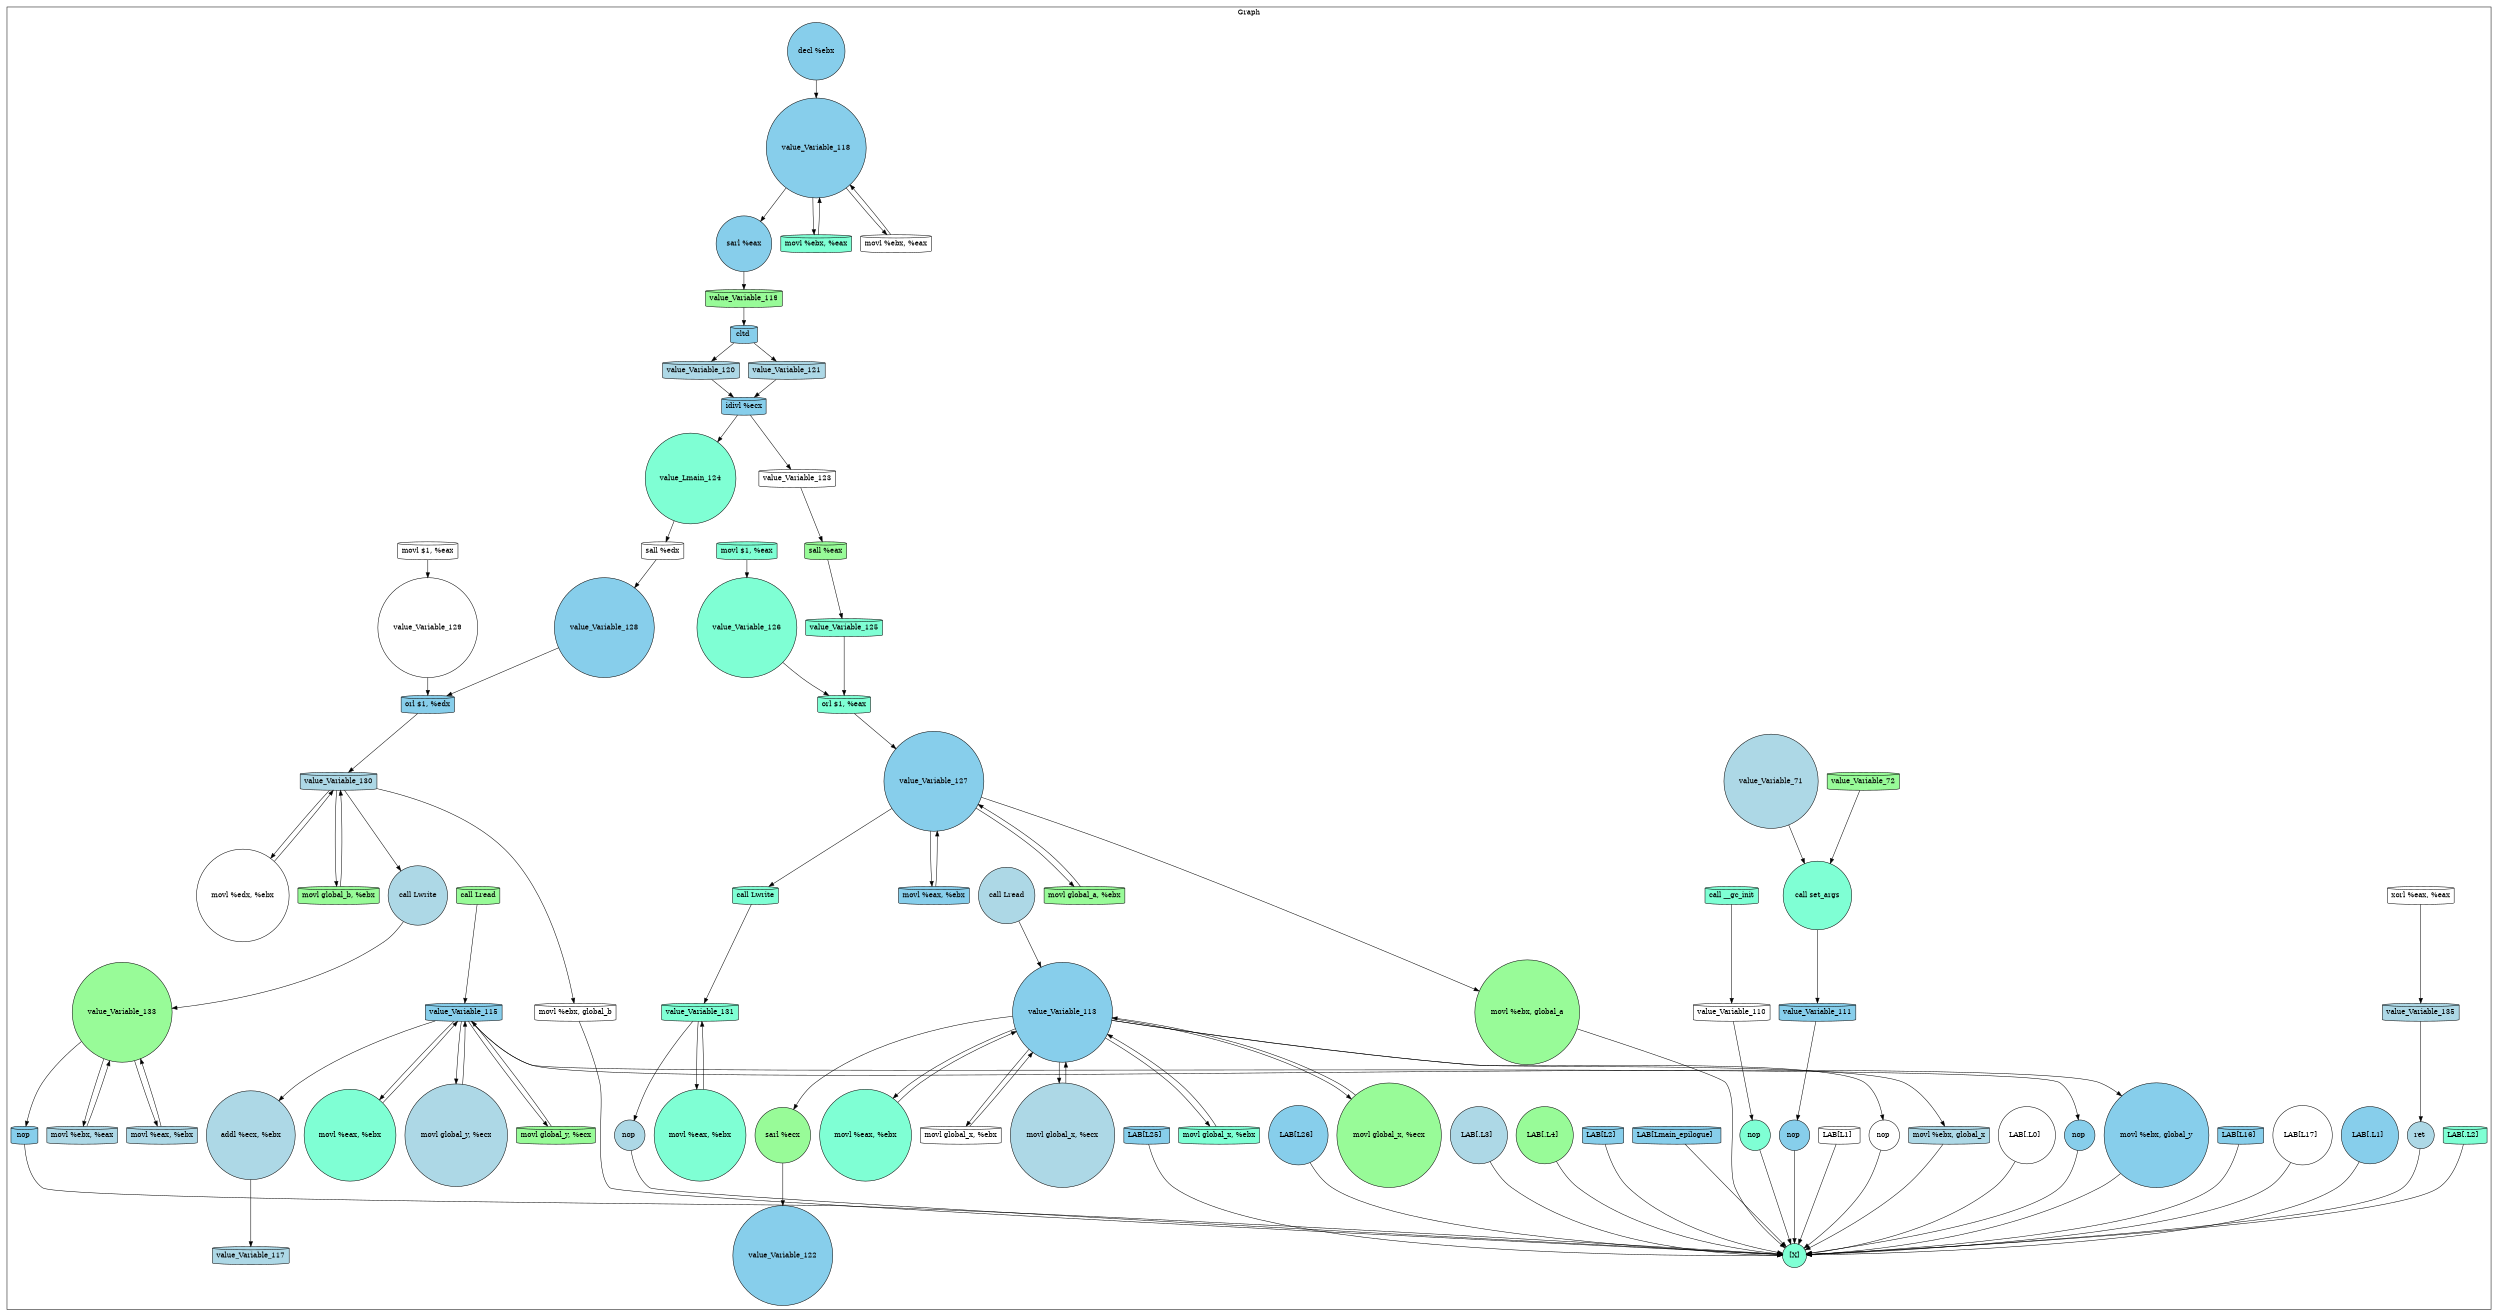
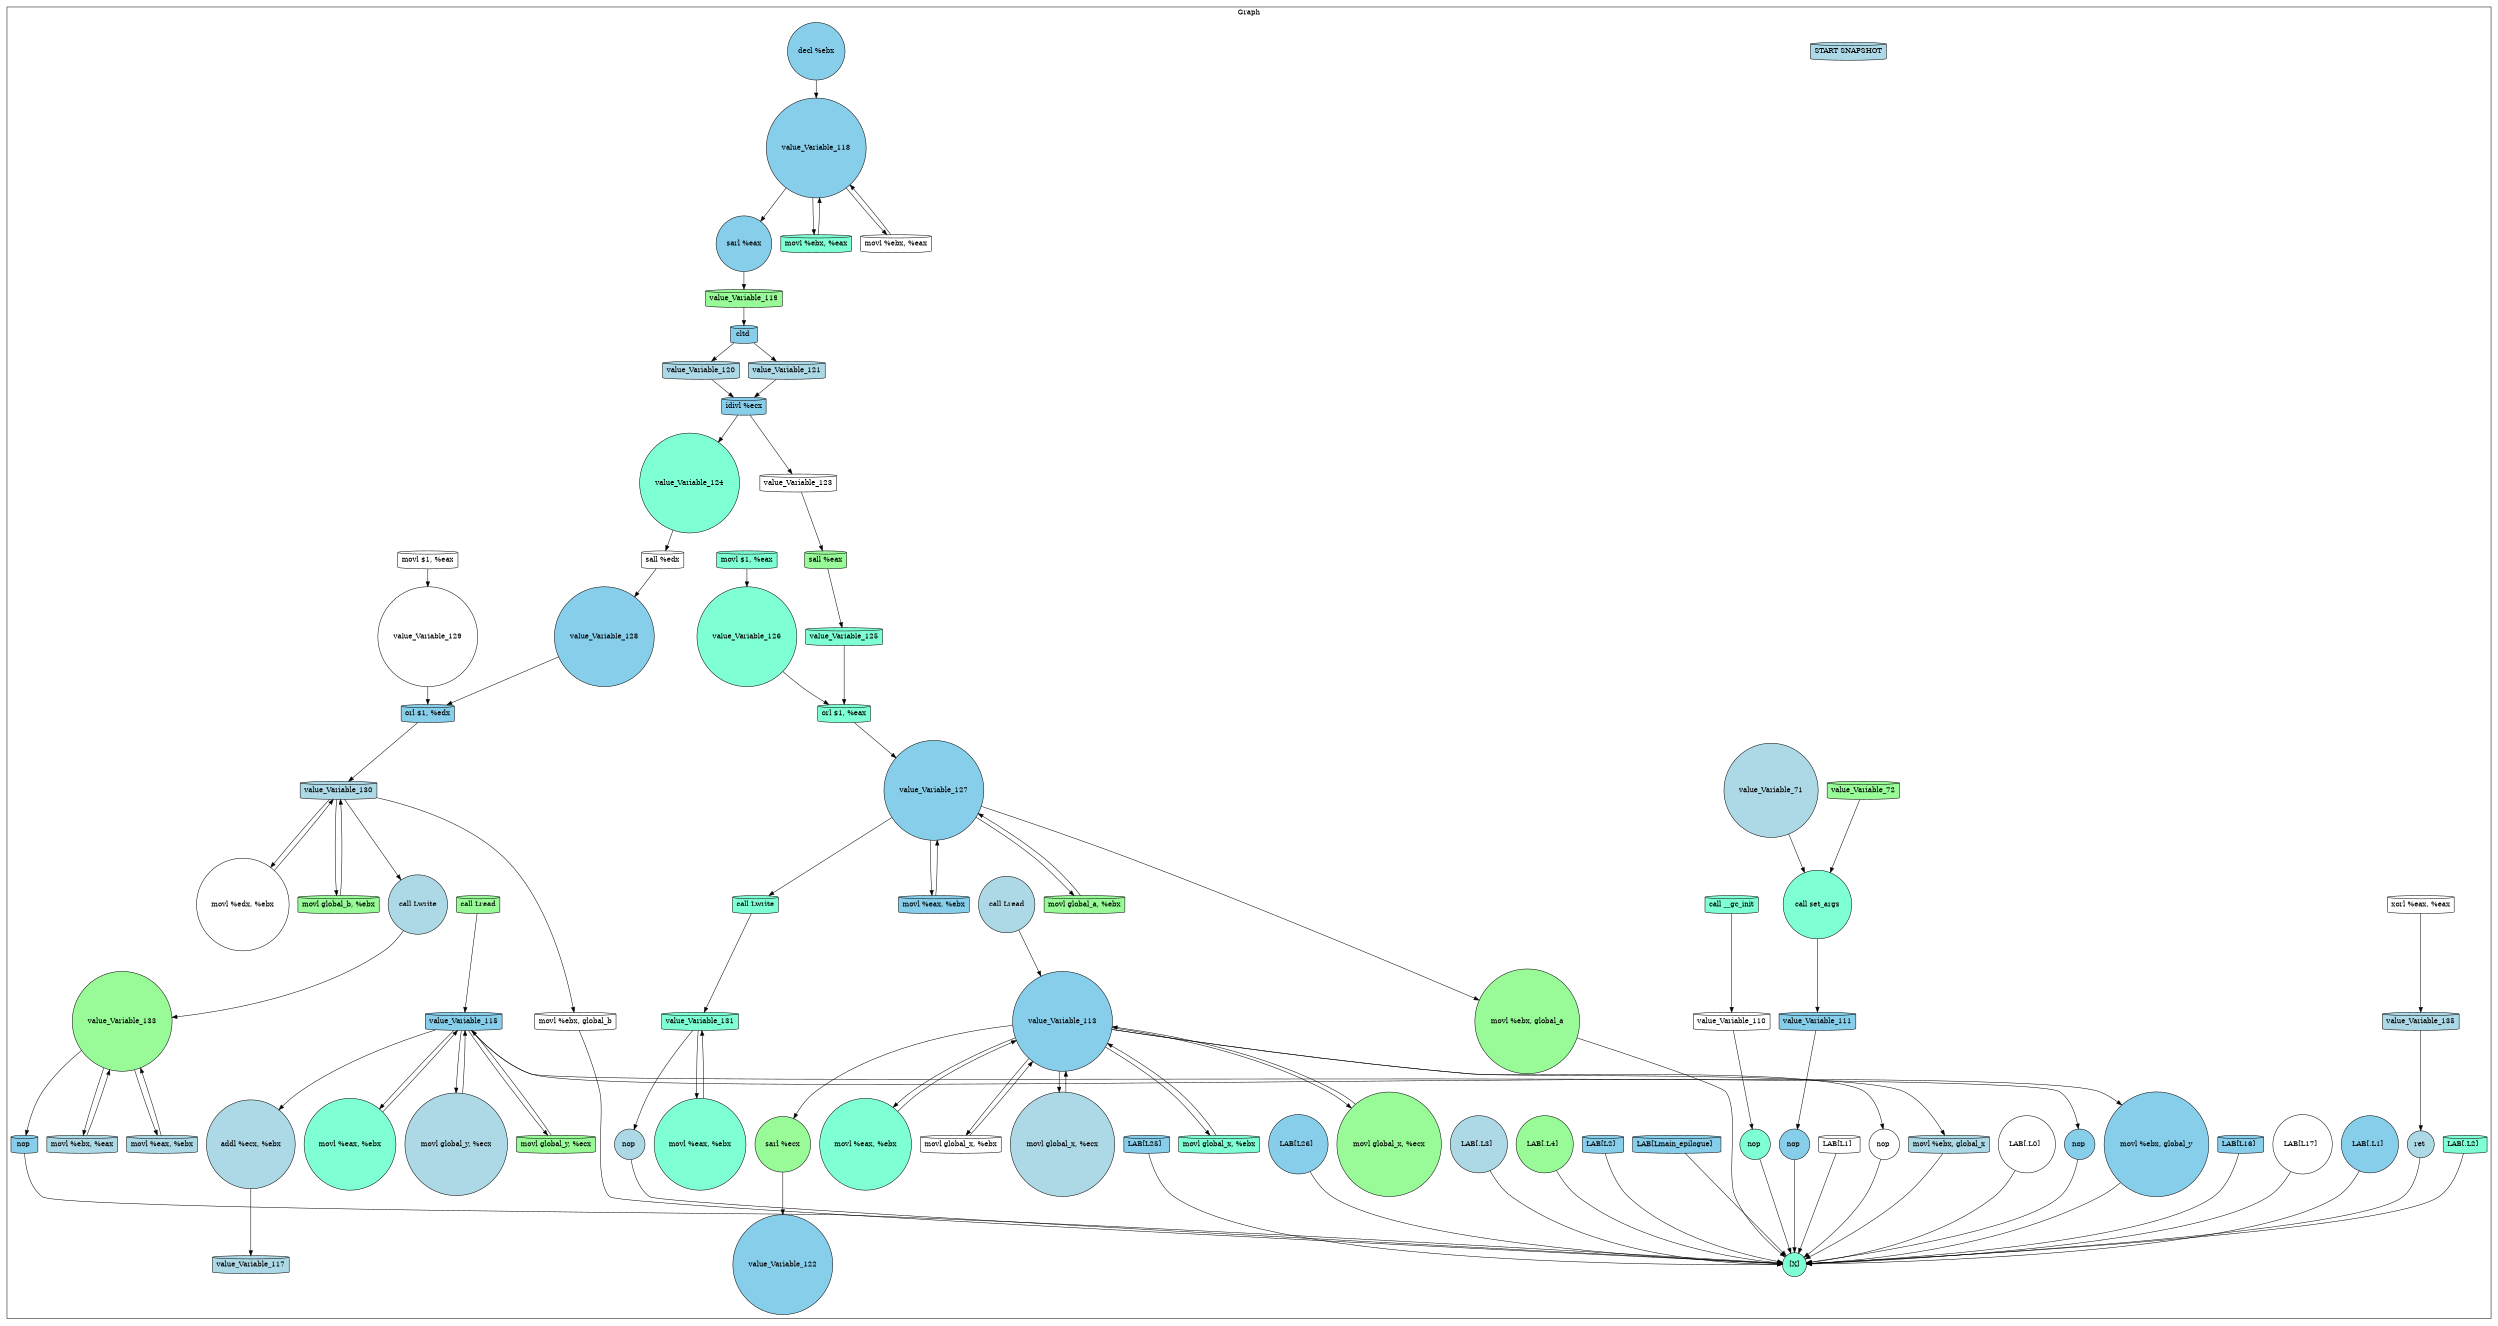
none -> (1848, 51)
(691, 478) -> (690, 483)
